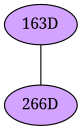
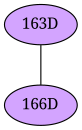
(41, 105) -> (41, 105)
